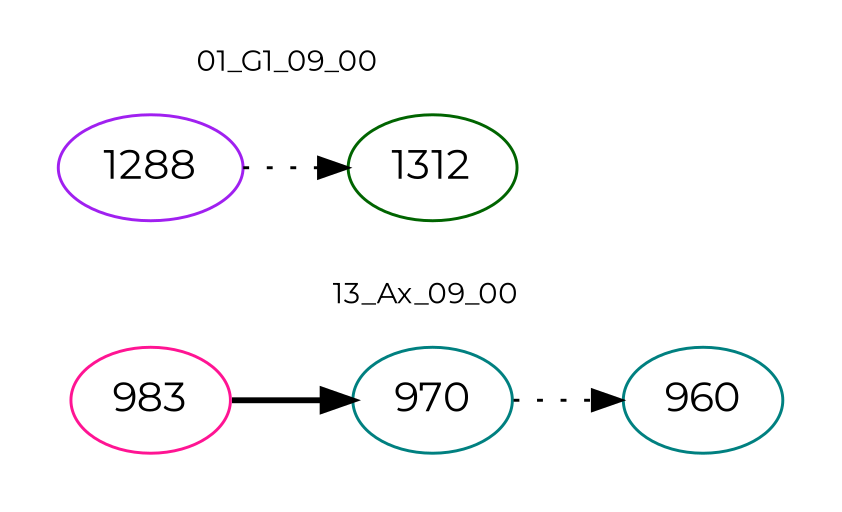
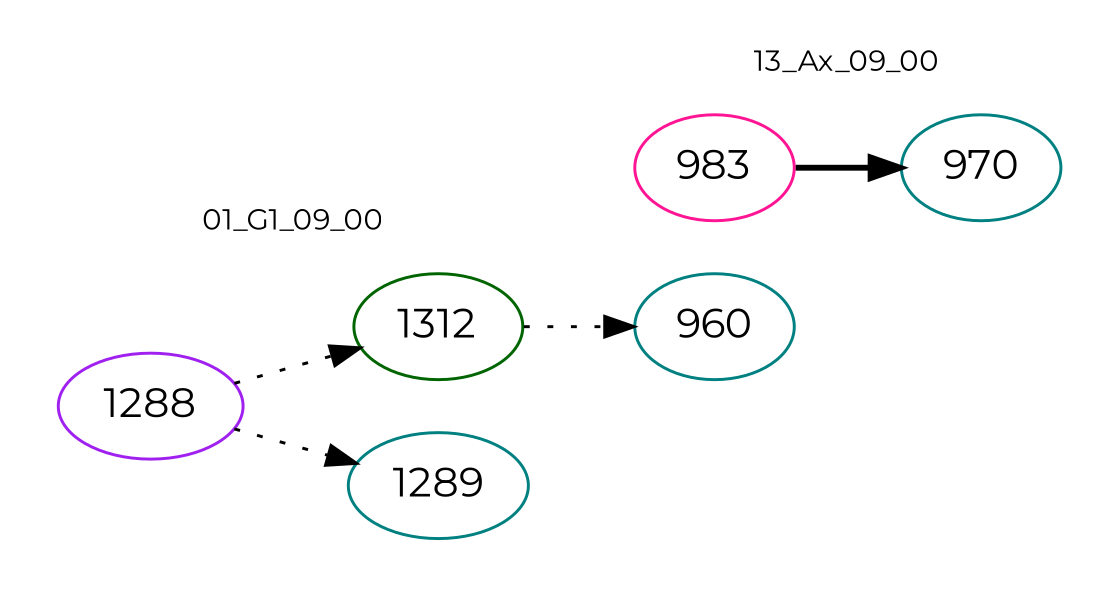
(553, 400) -> (570, 327)
none -> (438, 486)
